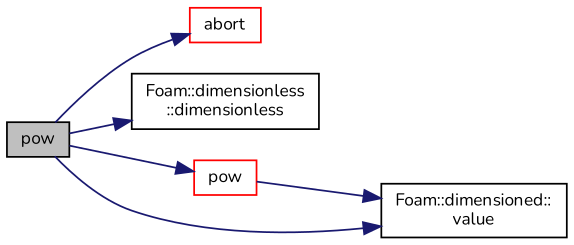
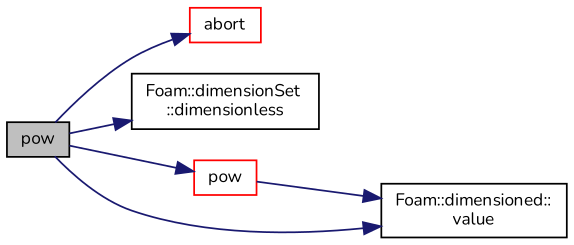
(225, 101) -> (225, 101)
